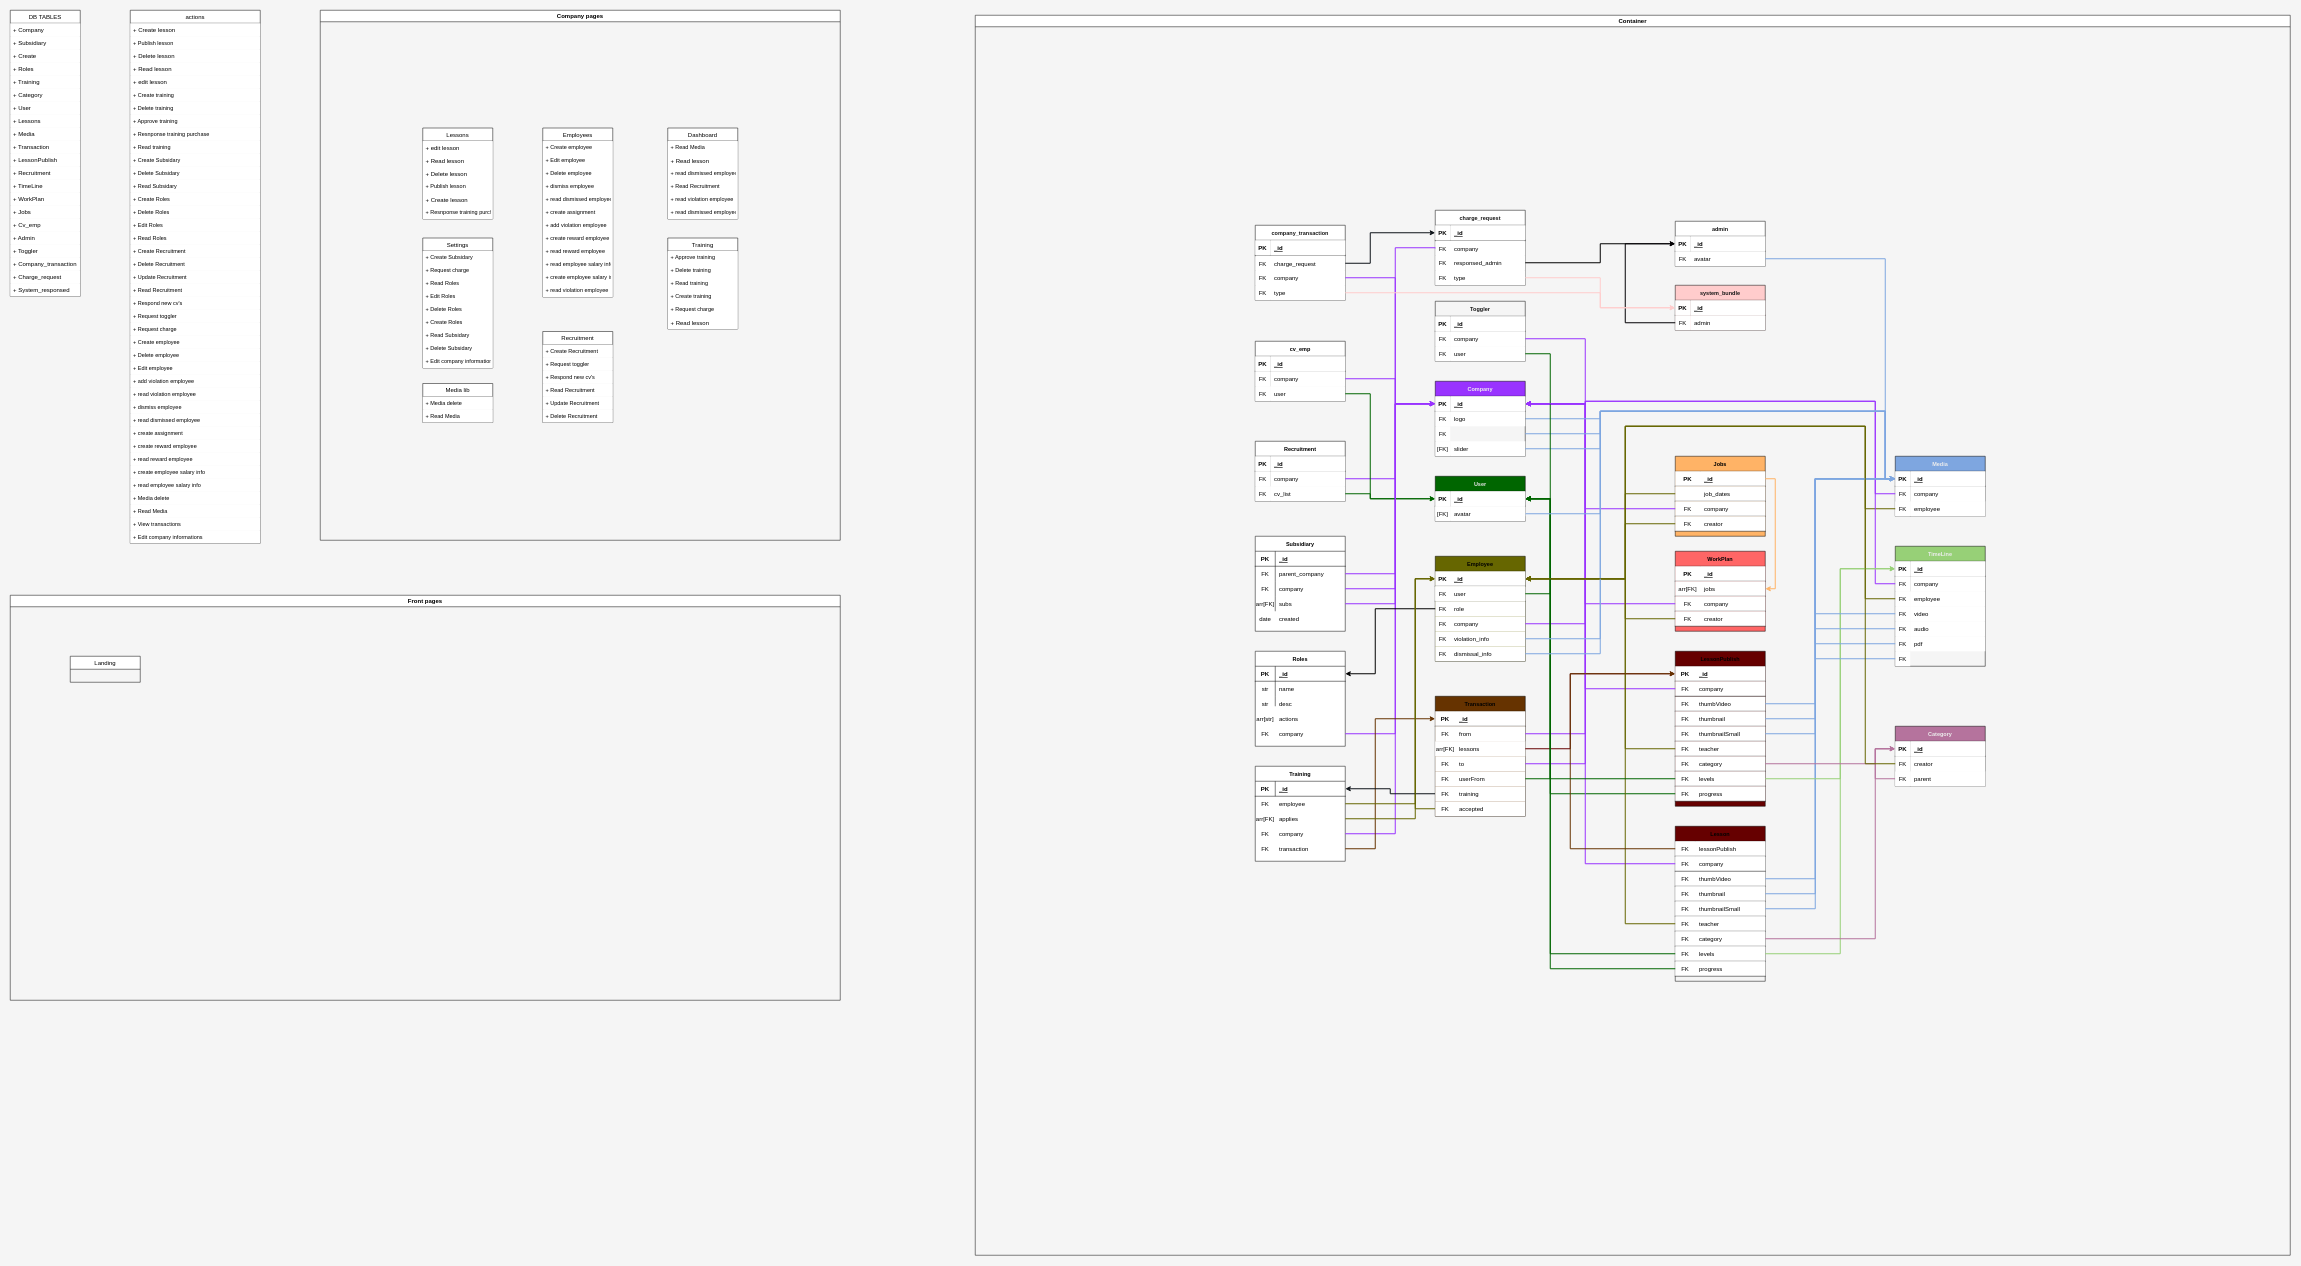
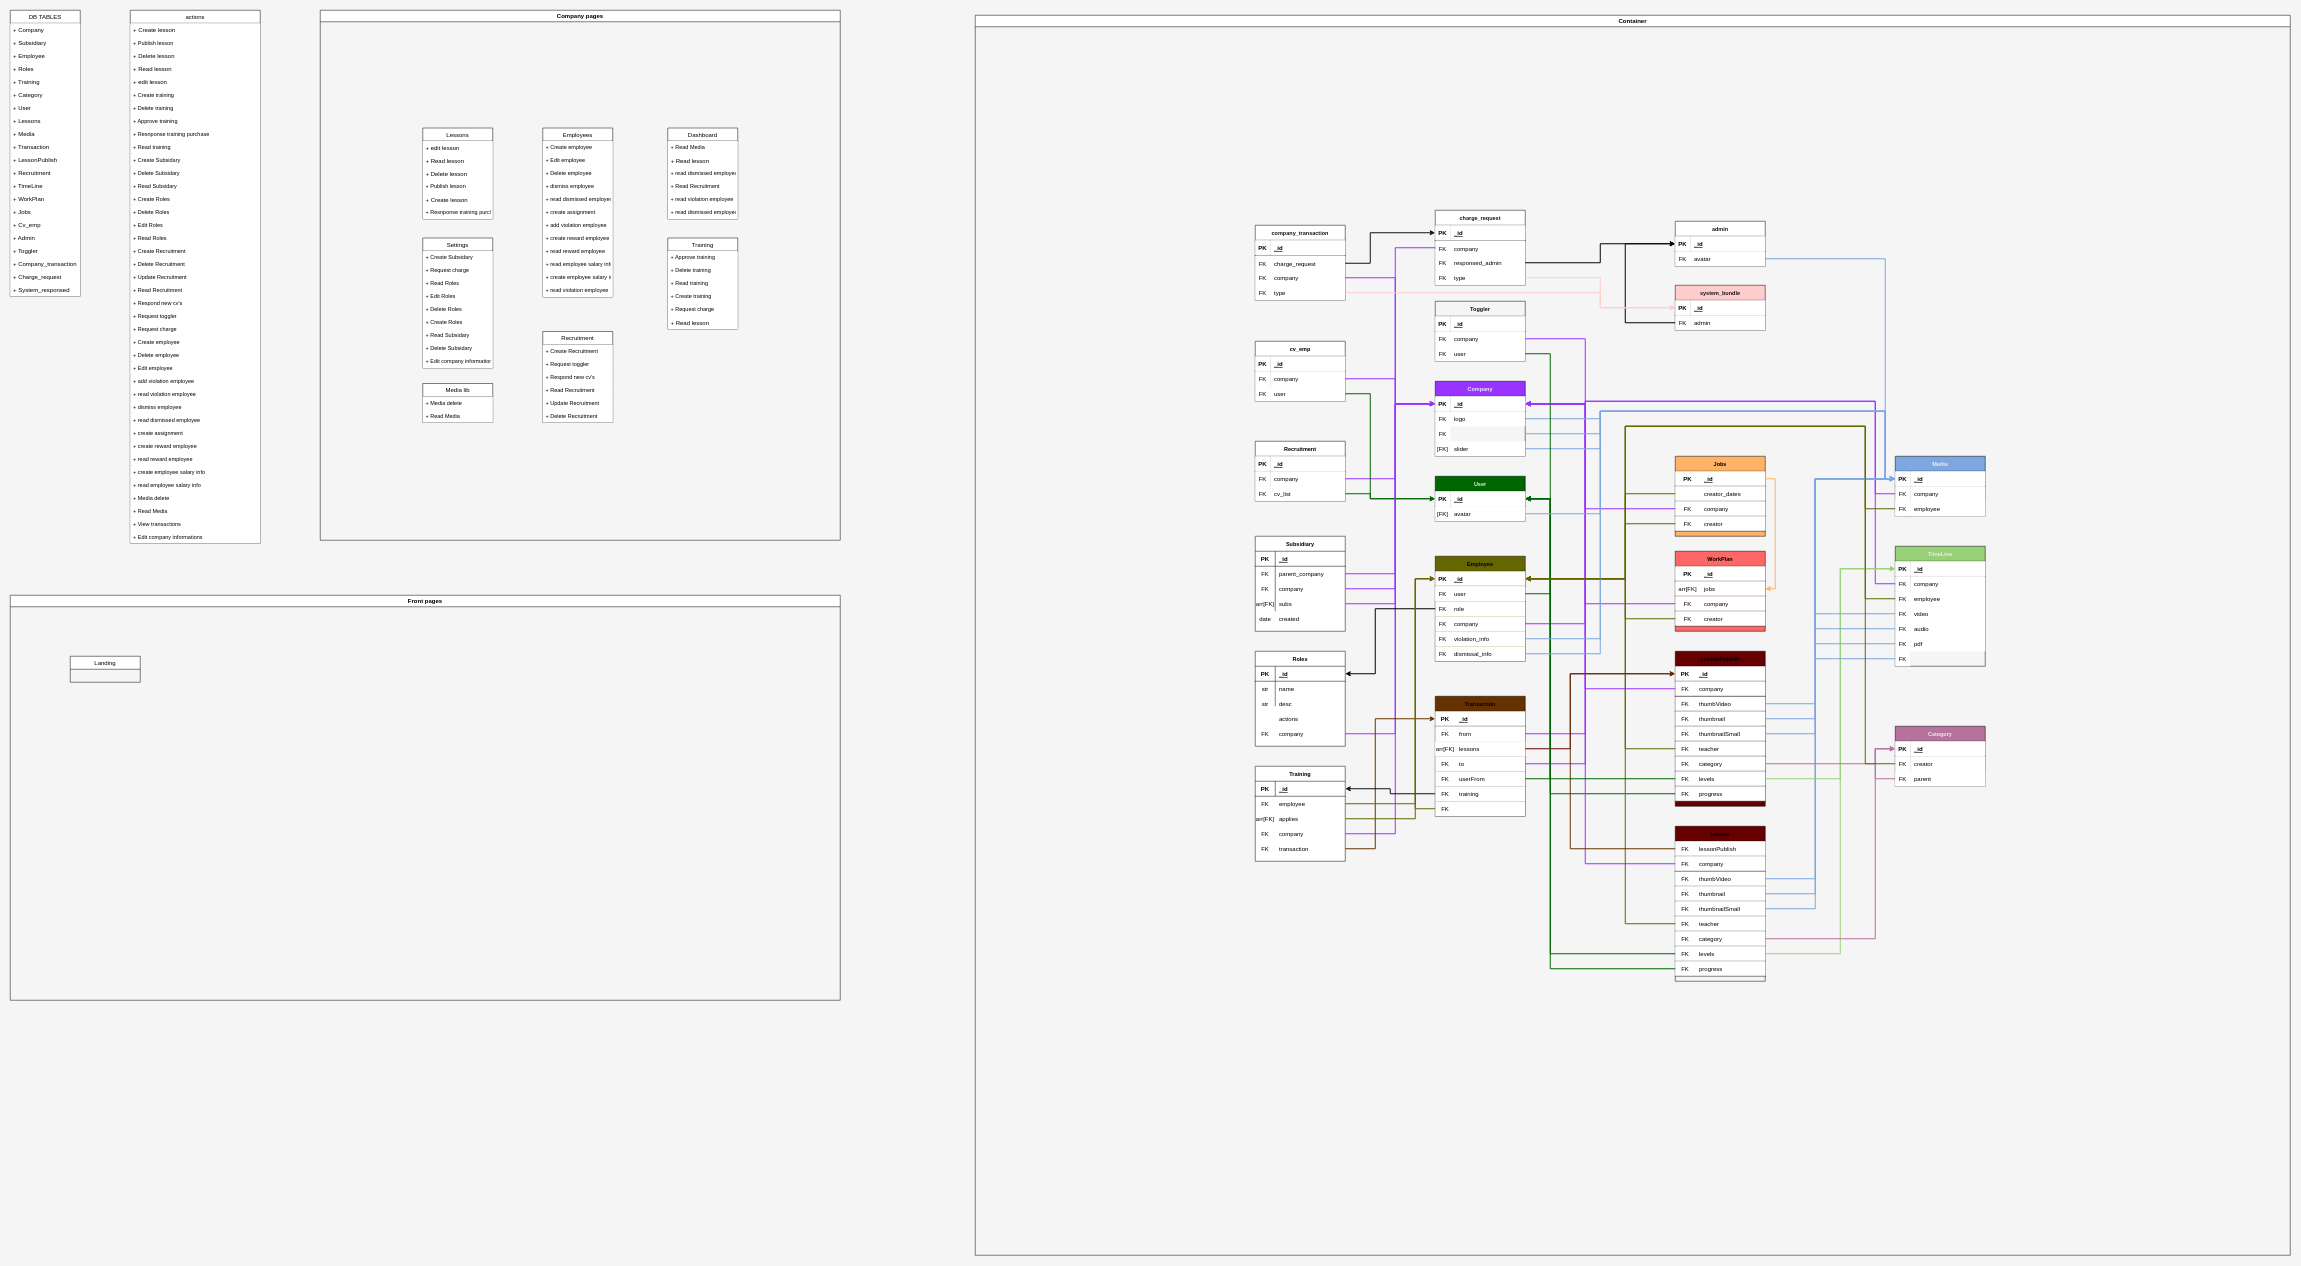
(26, 56) -> (28, 56)
(1719, 494) -> (1726, 494)
(1265, 719) -> none
(1490, 809) -> none
